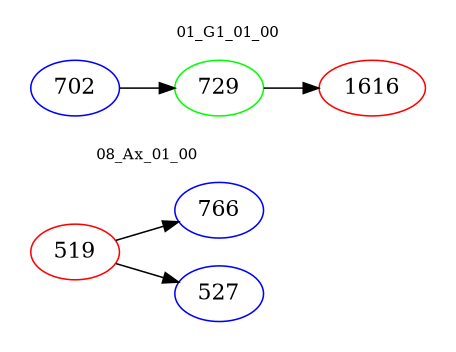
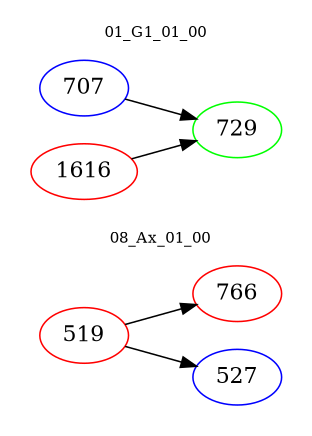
(75, 88) -> (84, 88)
(283, 88) -> (156, 152)
(219, 210) -> (237, 294)
